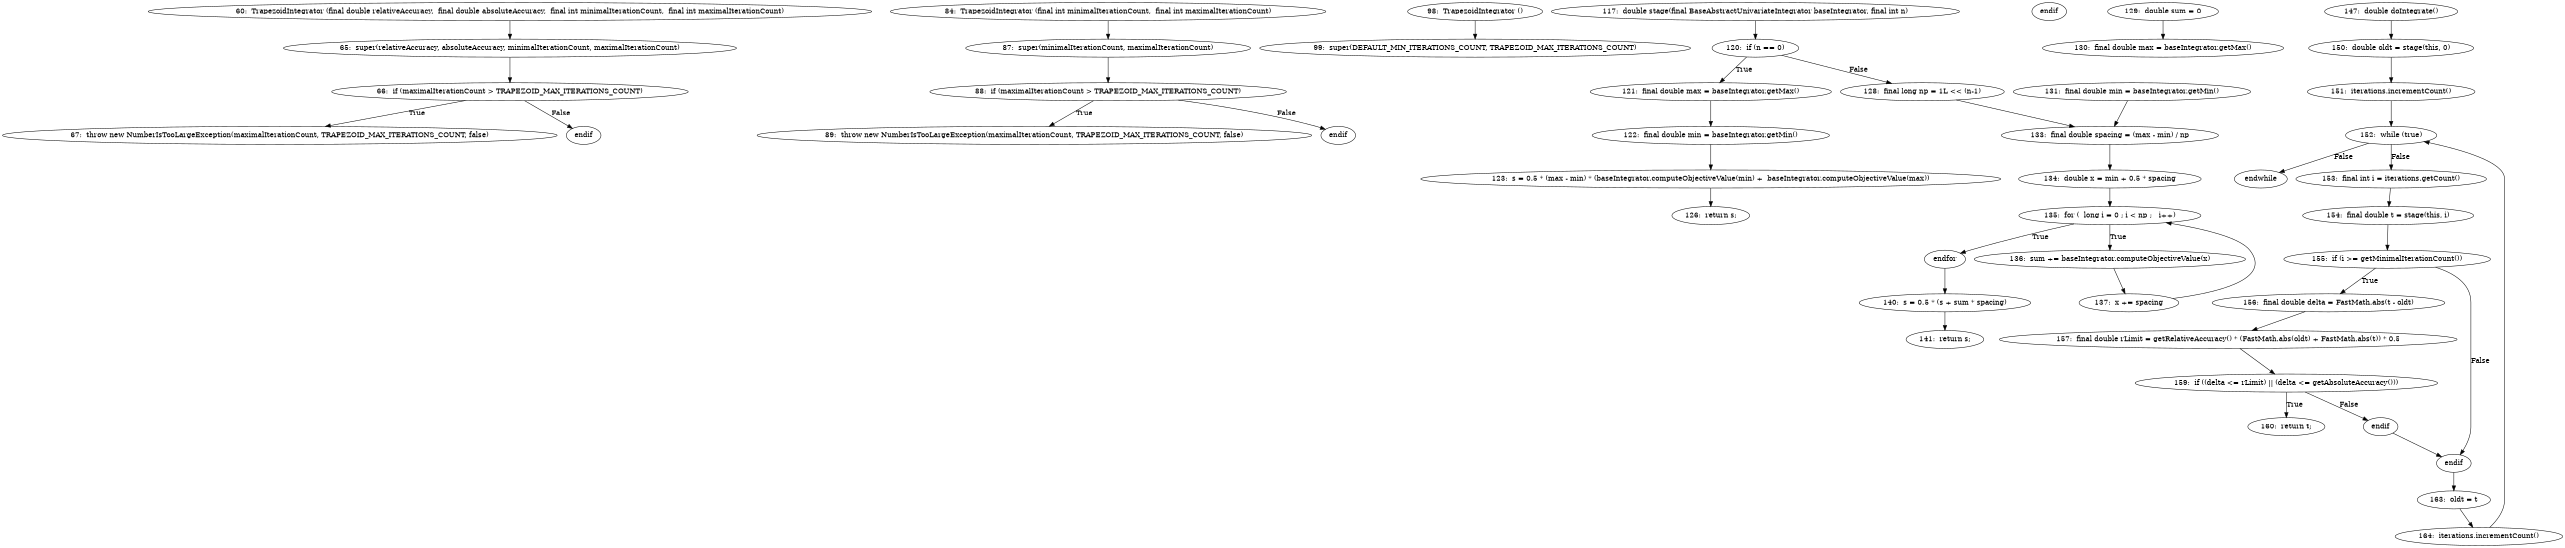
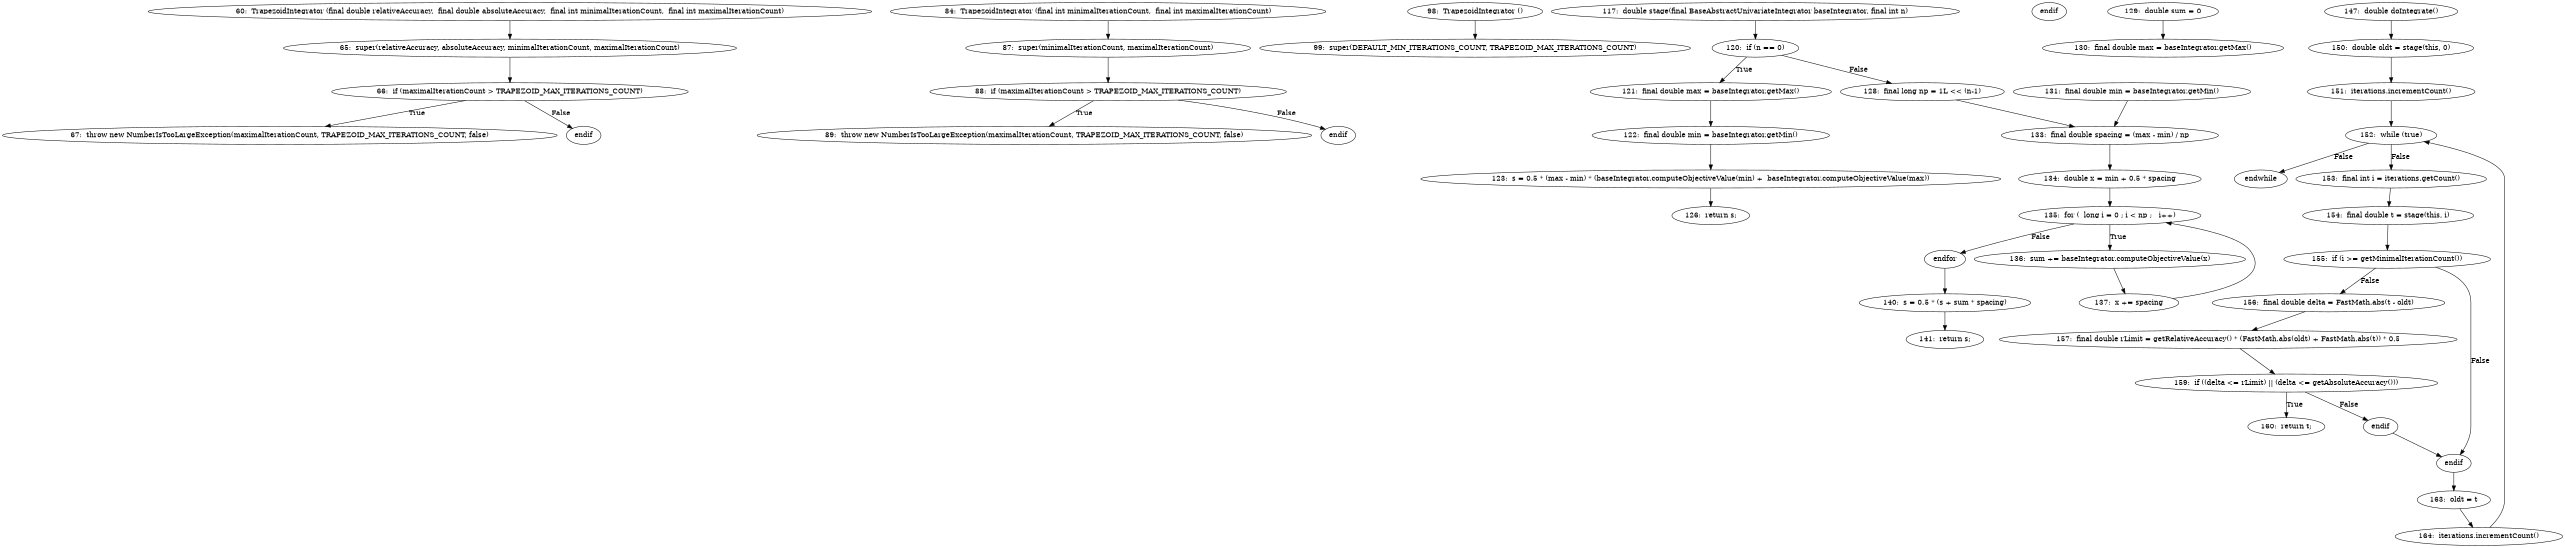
(2041, 237) -> (2041, 237)
(2370, 281) -> (2370, 281)
